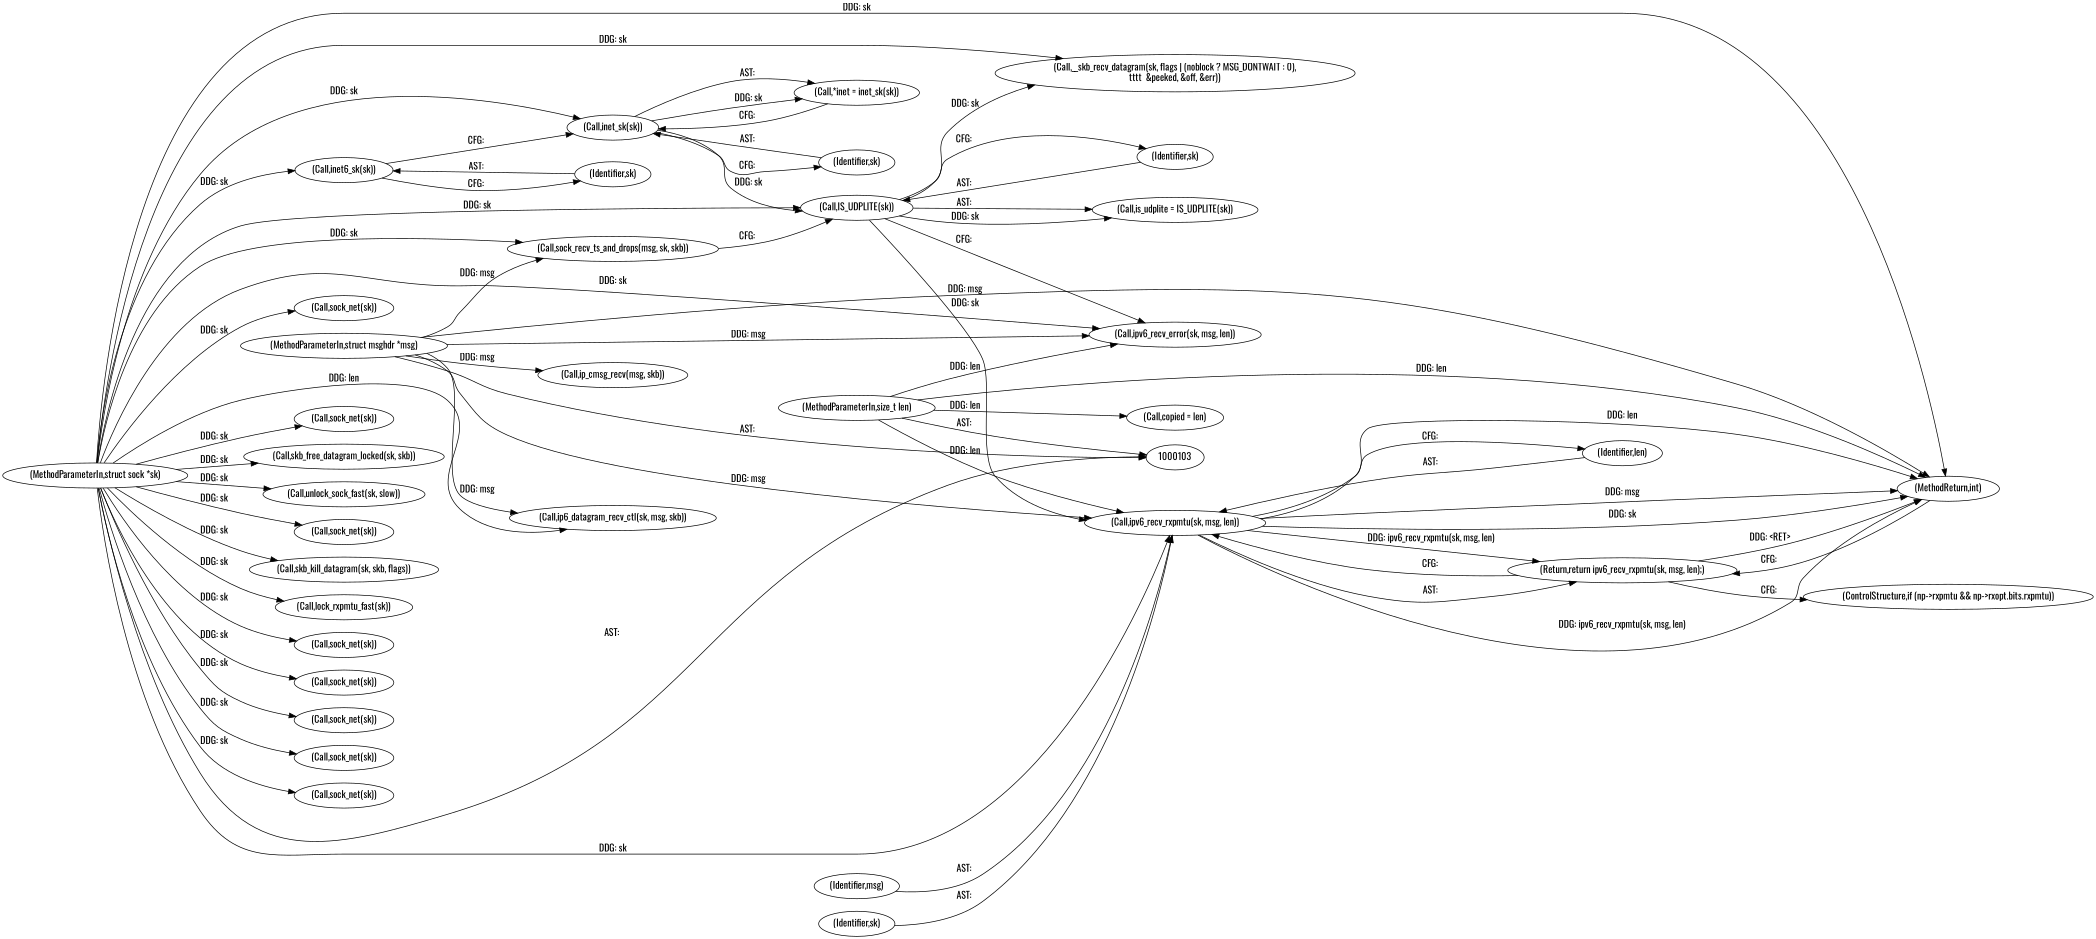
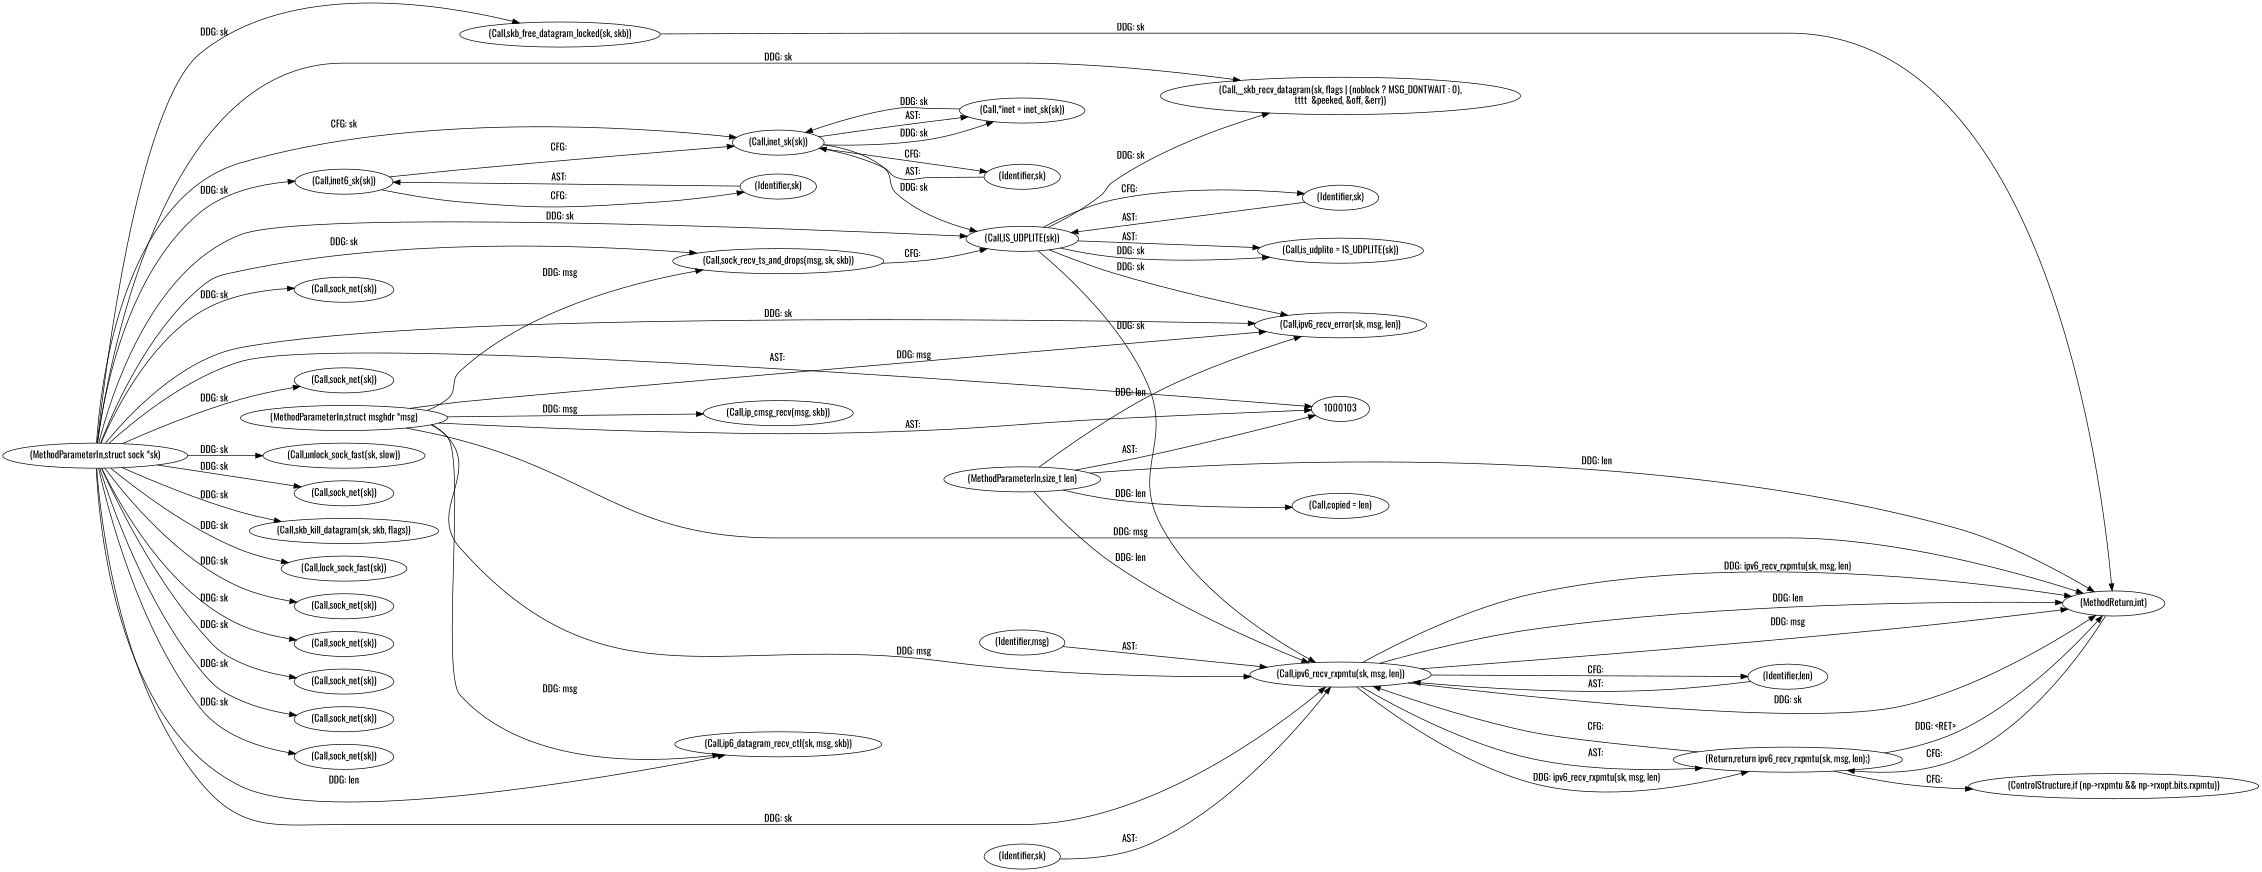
(1004, 13) -> (1570, 33)
(344, 92) -> (344, 125)
(748, 116) -> (914, 102)
(965, 240) -> (1131, 268)
(344, 607) -> (344, 569)
